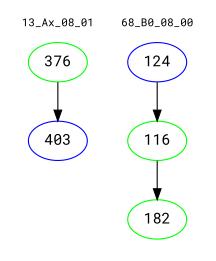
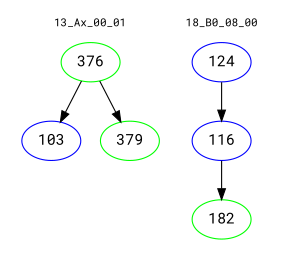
(58, 23) -> (91, 23)
(158, 23) -> (222, 23)
(58, 141) -> (51, 141)
none -> (130, 141)
(157, 141) -> (222, 141)
